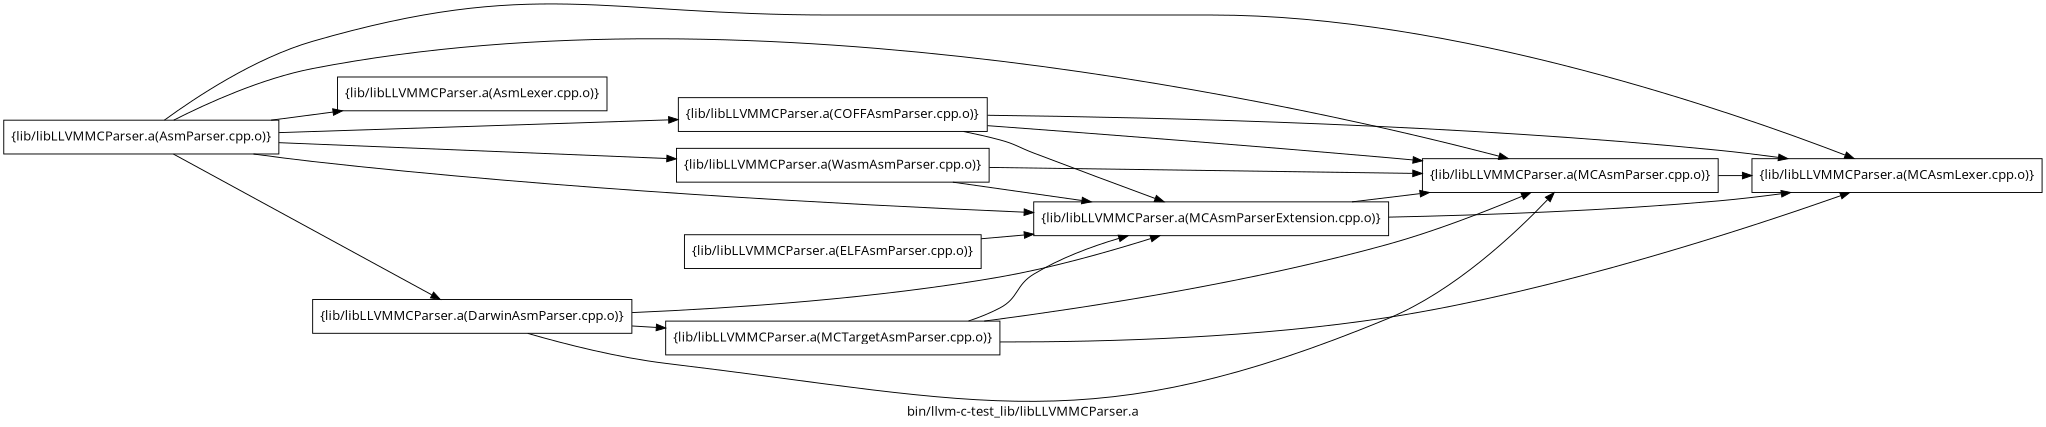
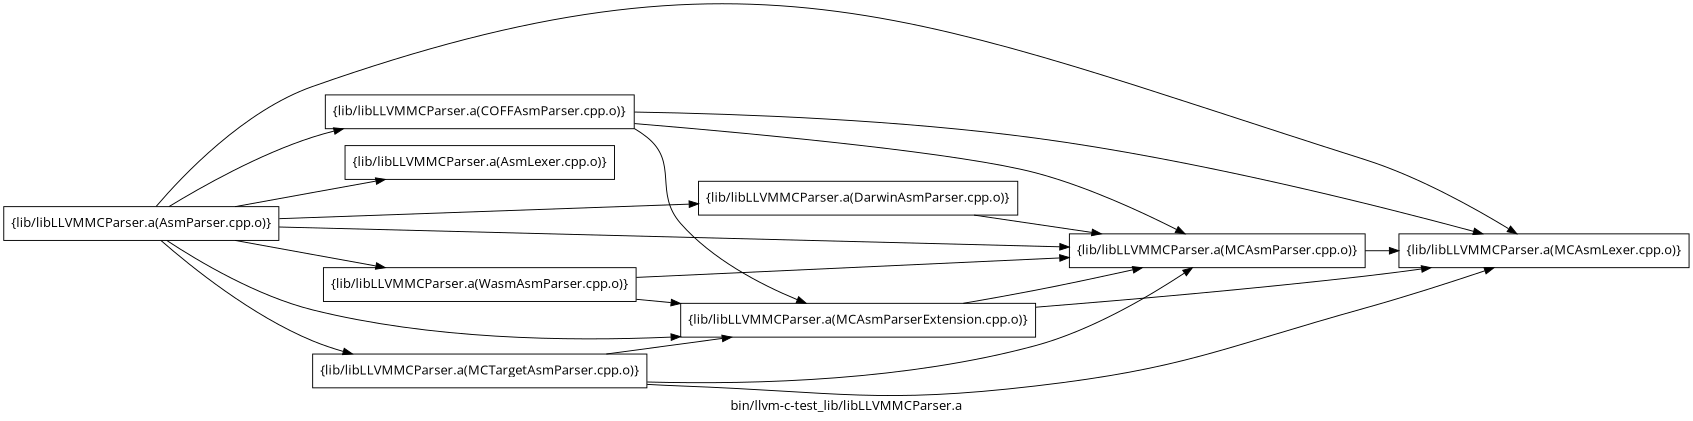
(833, 252) -> none
(894, 292) -> none
(644, 327) -> (247, 305)
